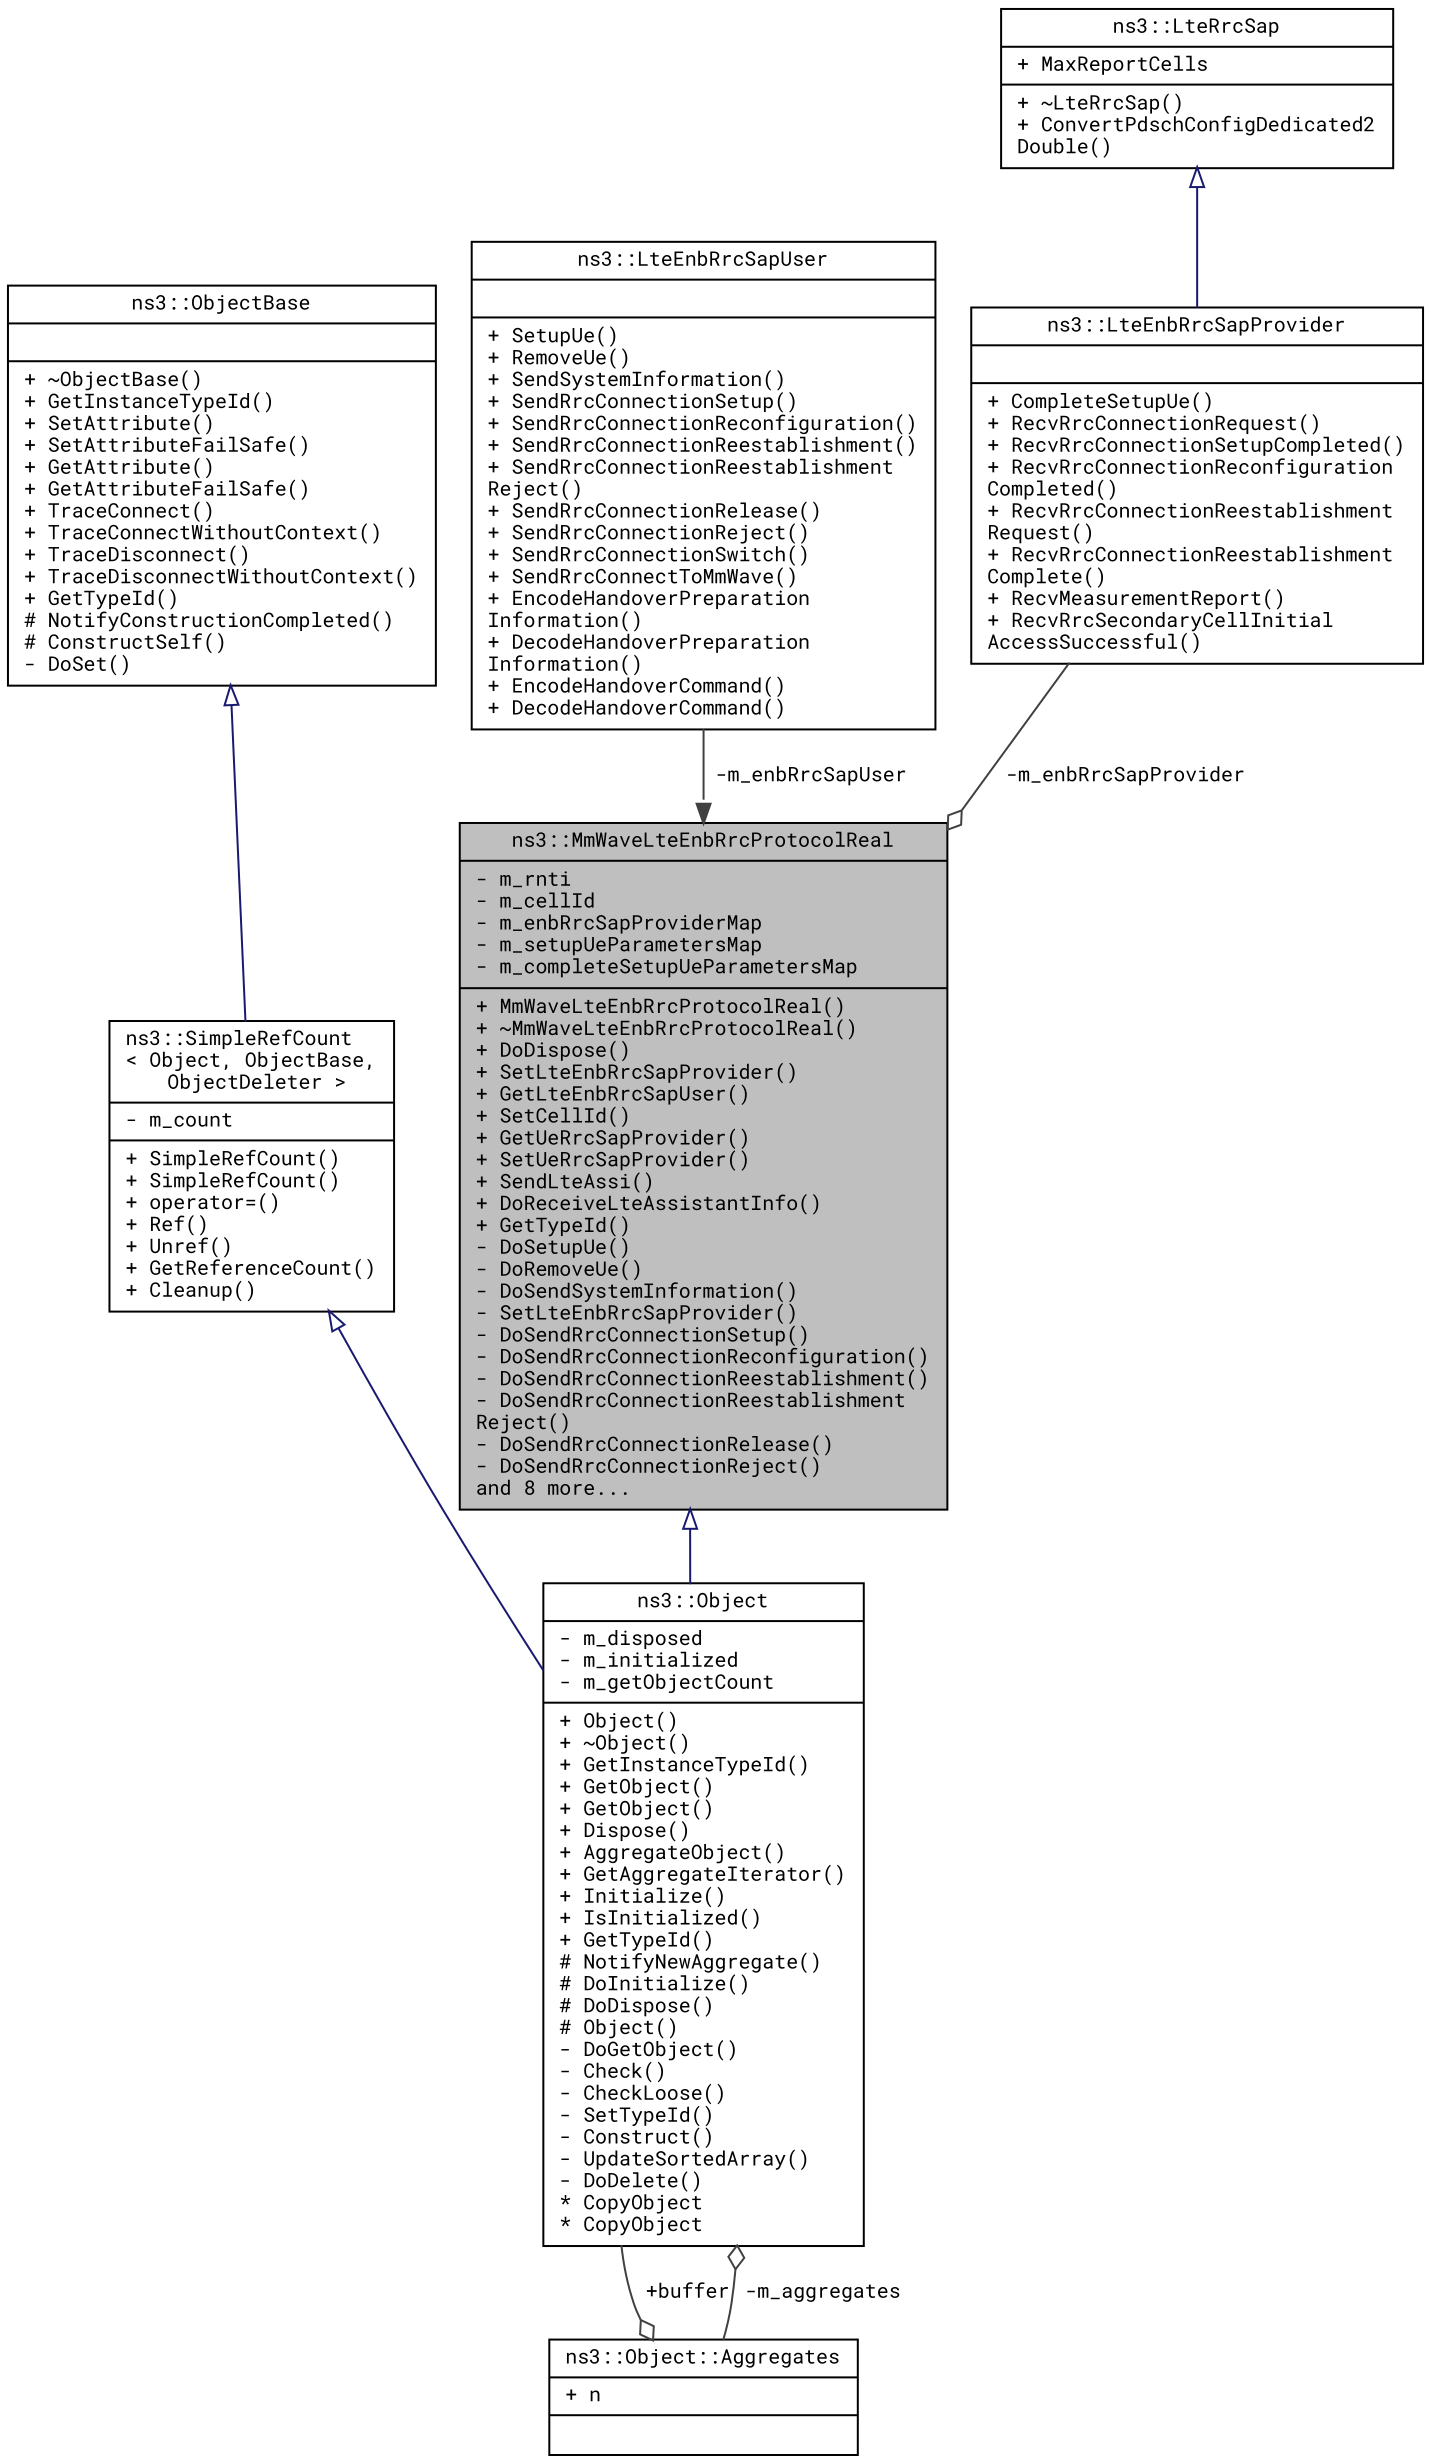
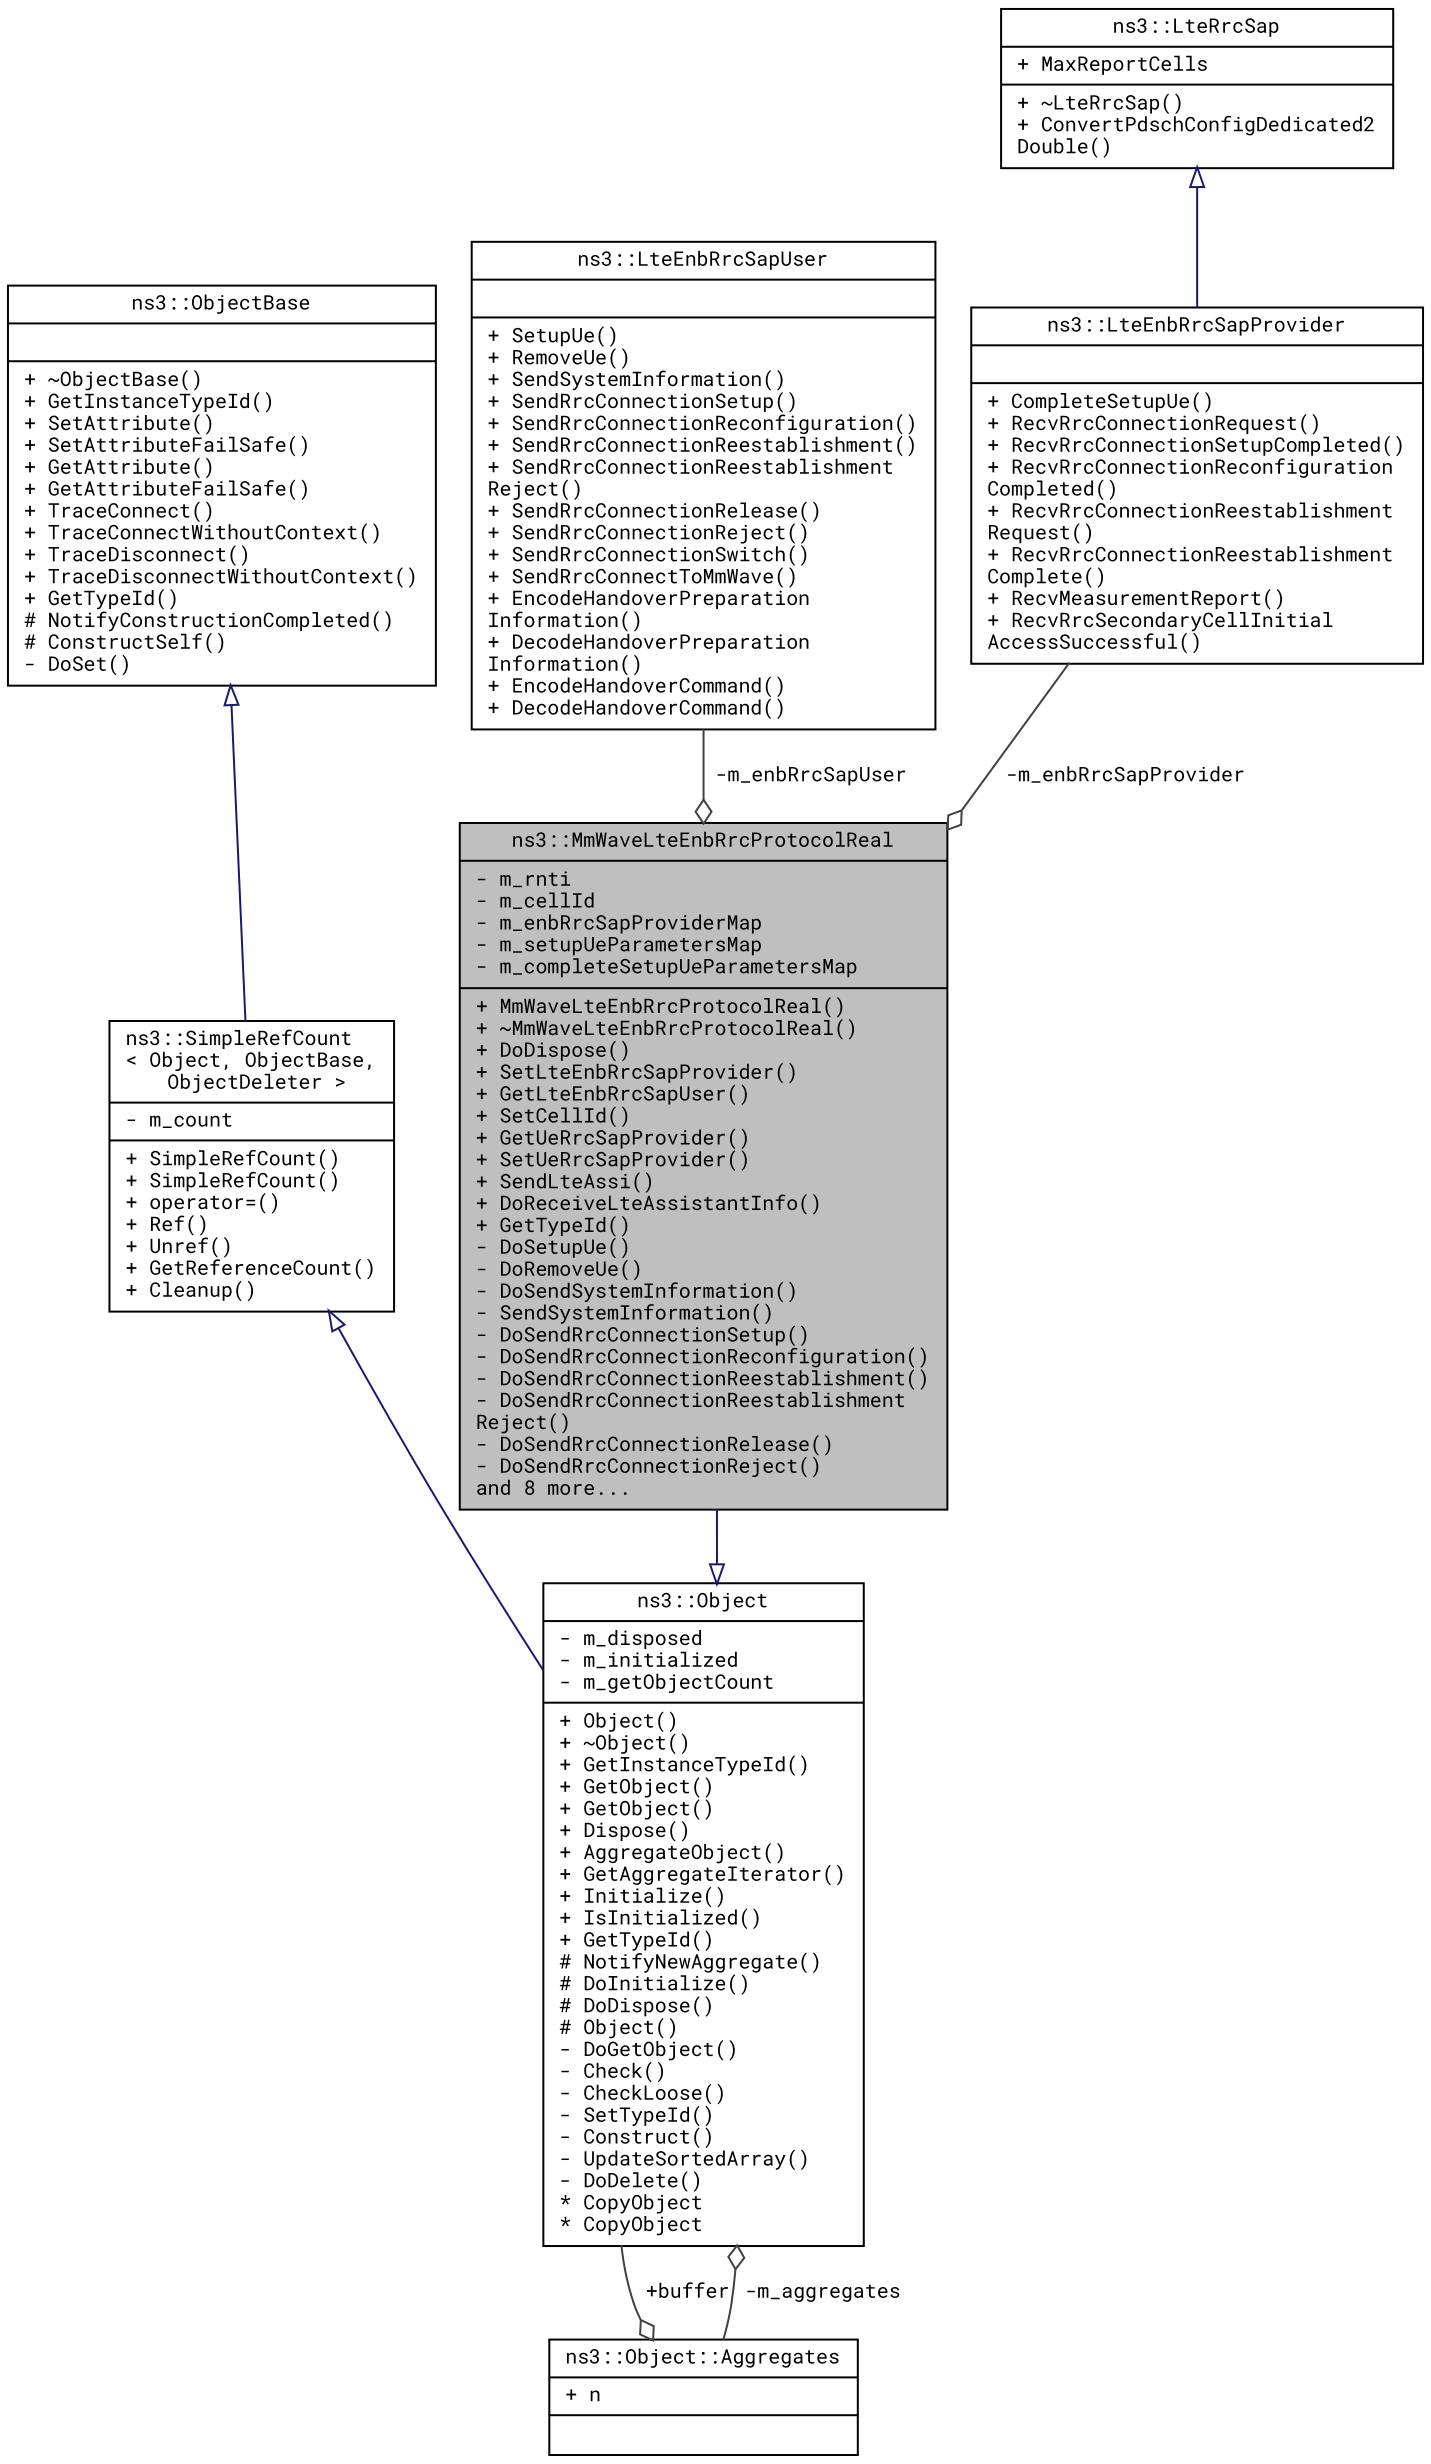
(704, 764) -> (704, 764)
(638, 1314) -> (626, 1314)
(690, 1557) -> (717, 1537)
